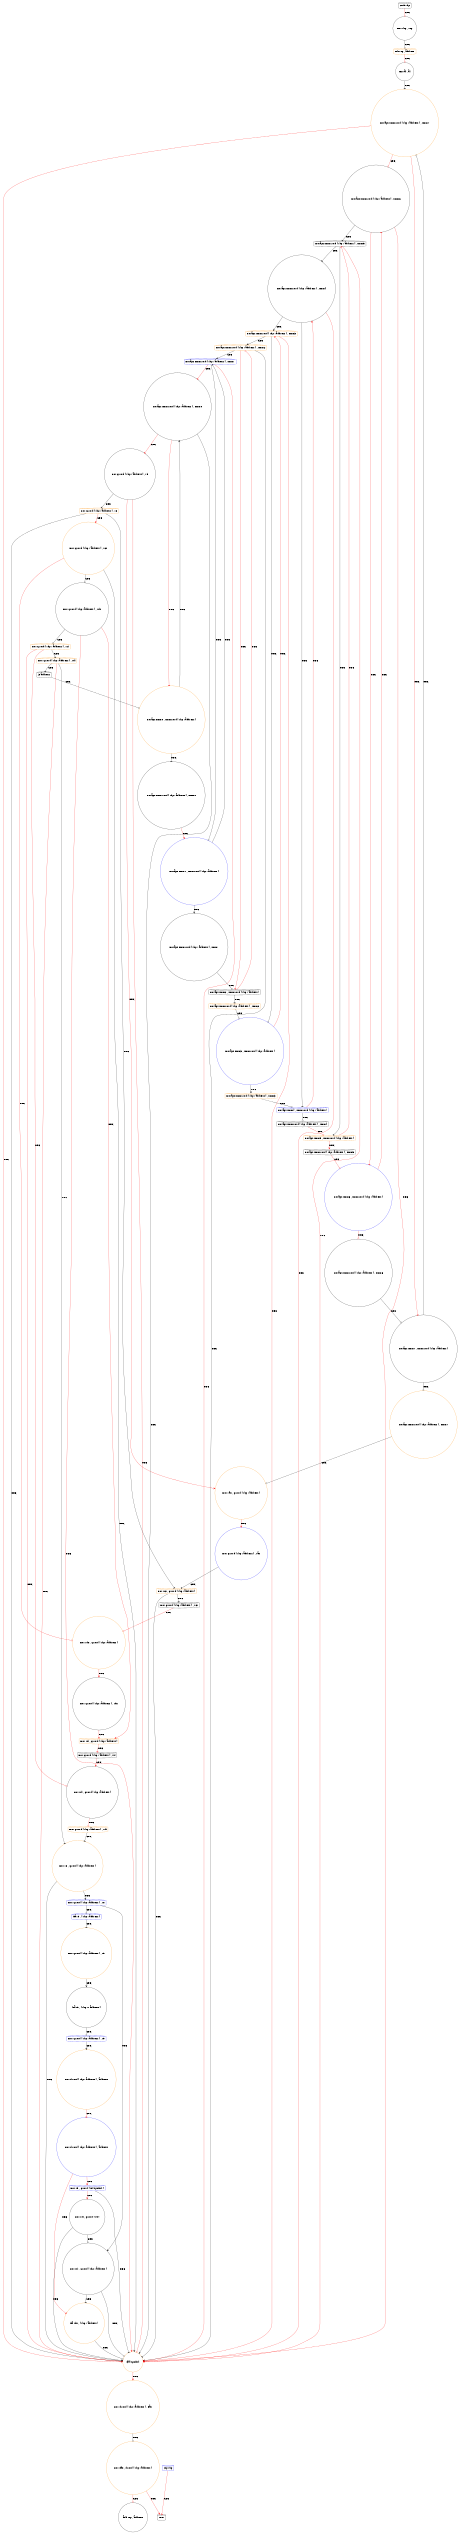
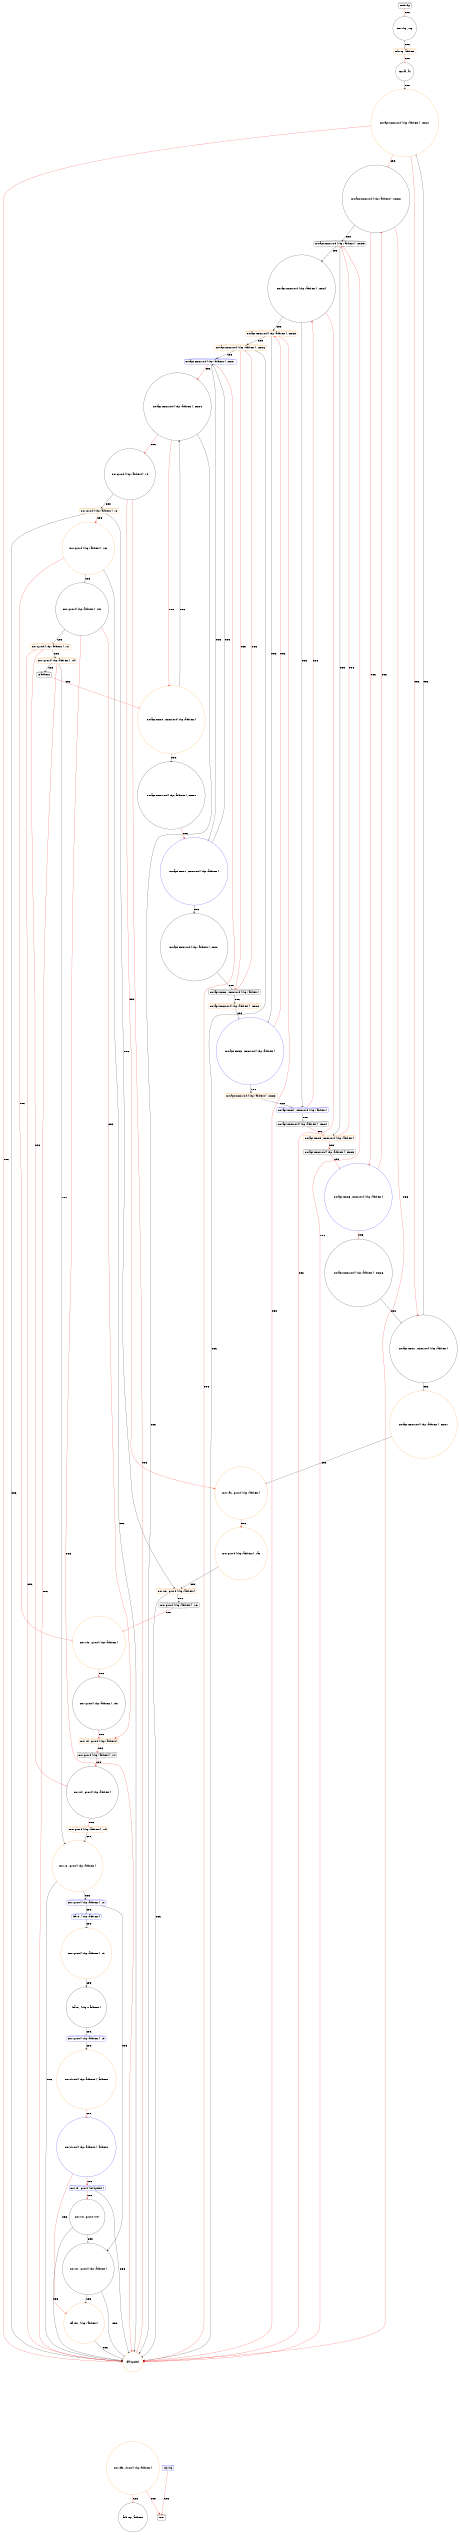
(95, 693) -> (95, 693)
(241, 1554) -> (241, 1554)
(133, 2407) -> none
